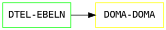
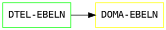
(130, 15) -> (130, 15)
